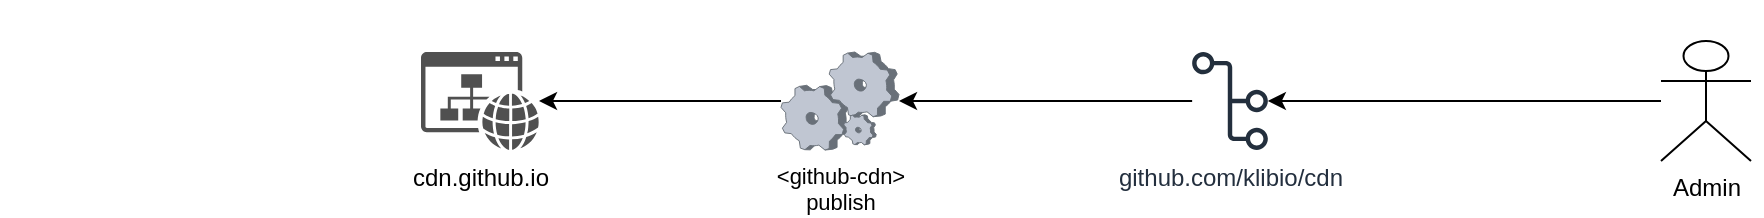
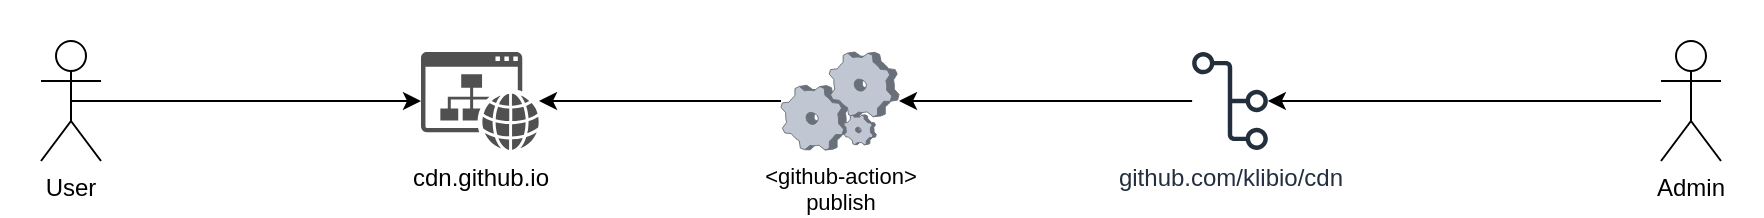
none -> (71, 101)
none -> (249, 101)
(1706, 101) -> (1691, 101)
(842, 191) -> (842, 191)
